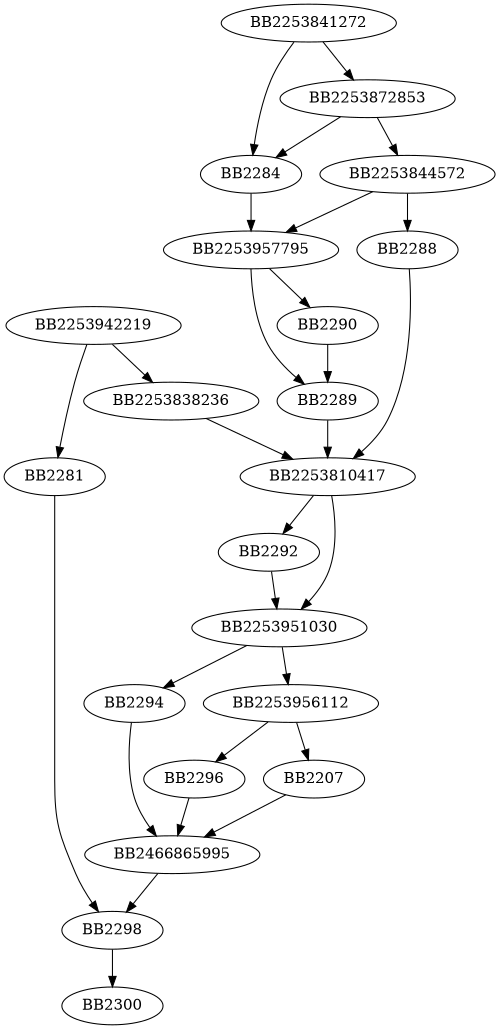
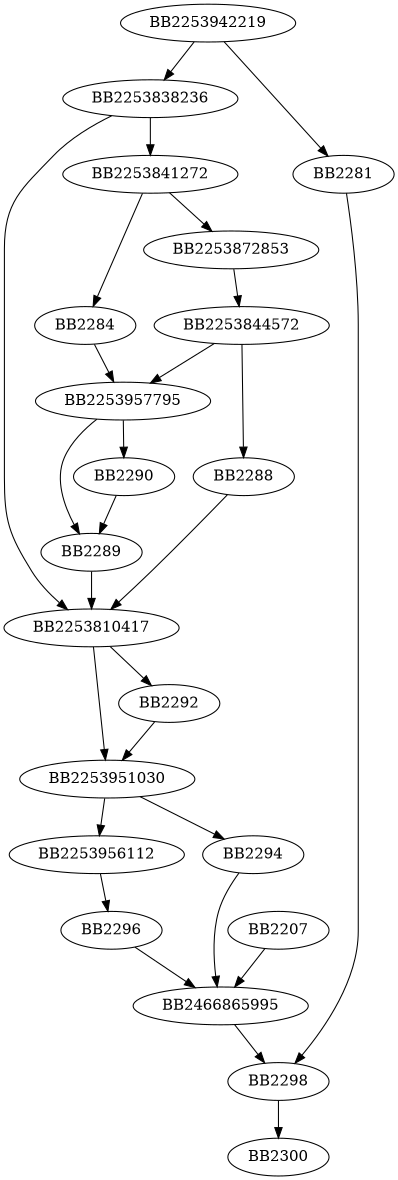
none -> (150, 131)
(313, 134) -> none
(301, 736) -> none
